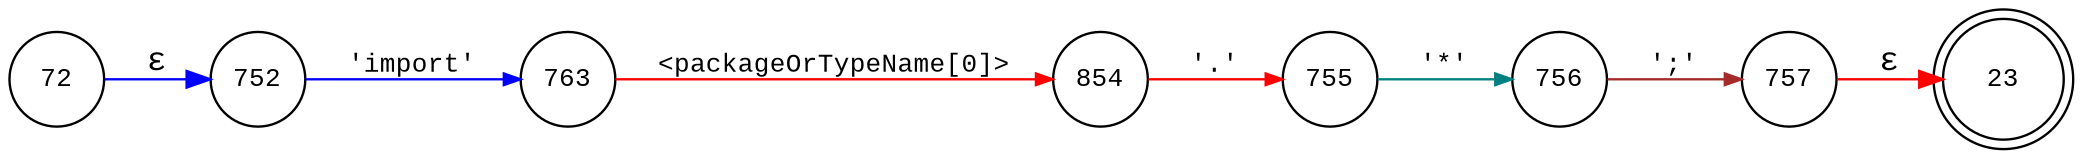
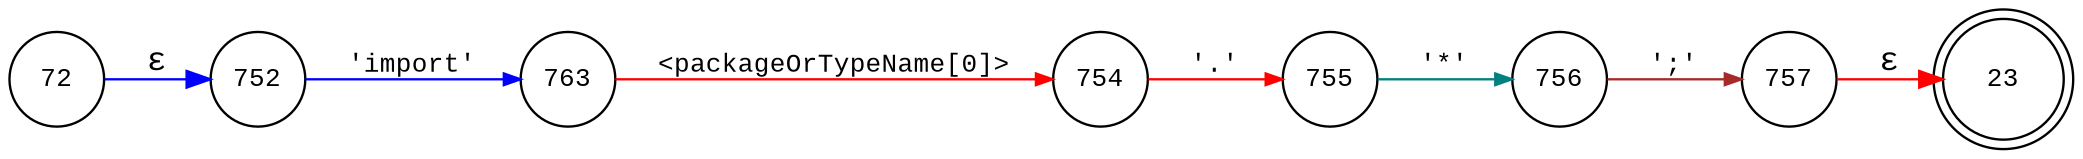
(1100, 79) -> (1100, 79)
